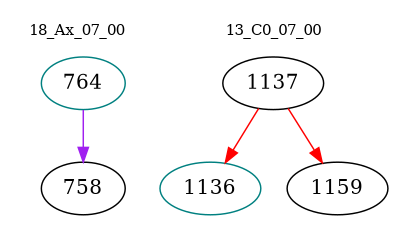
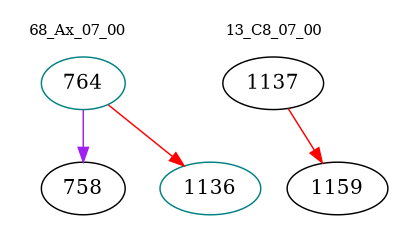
(77, 31) -> (77, 31)
(274, 31) -> (274, 31)
(246, 129) -> (128, 120)
